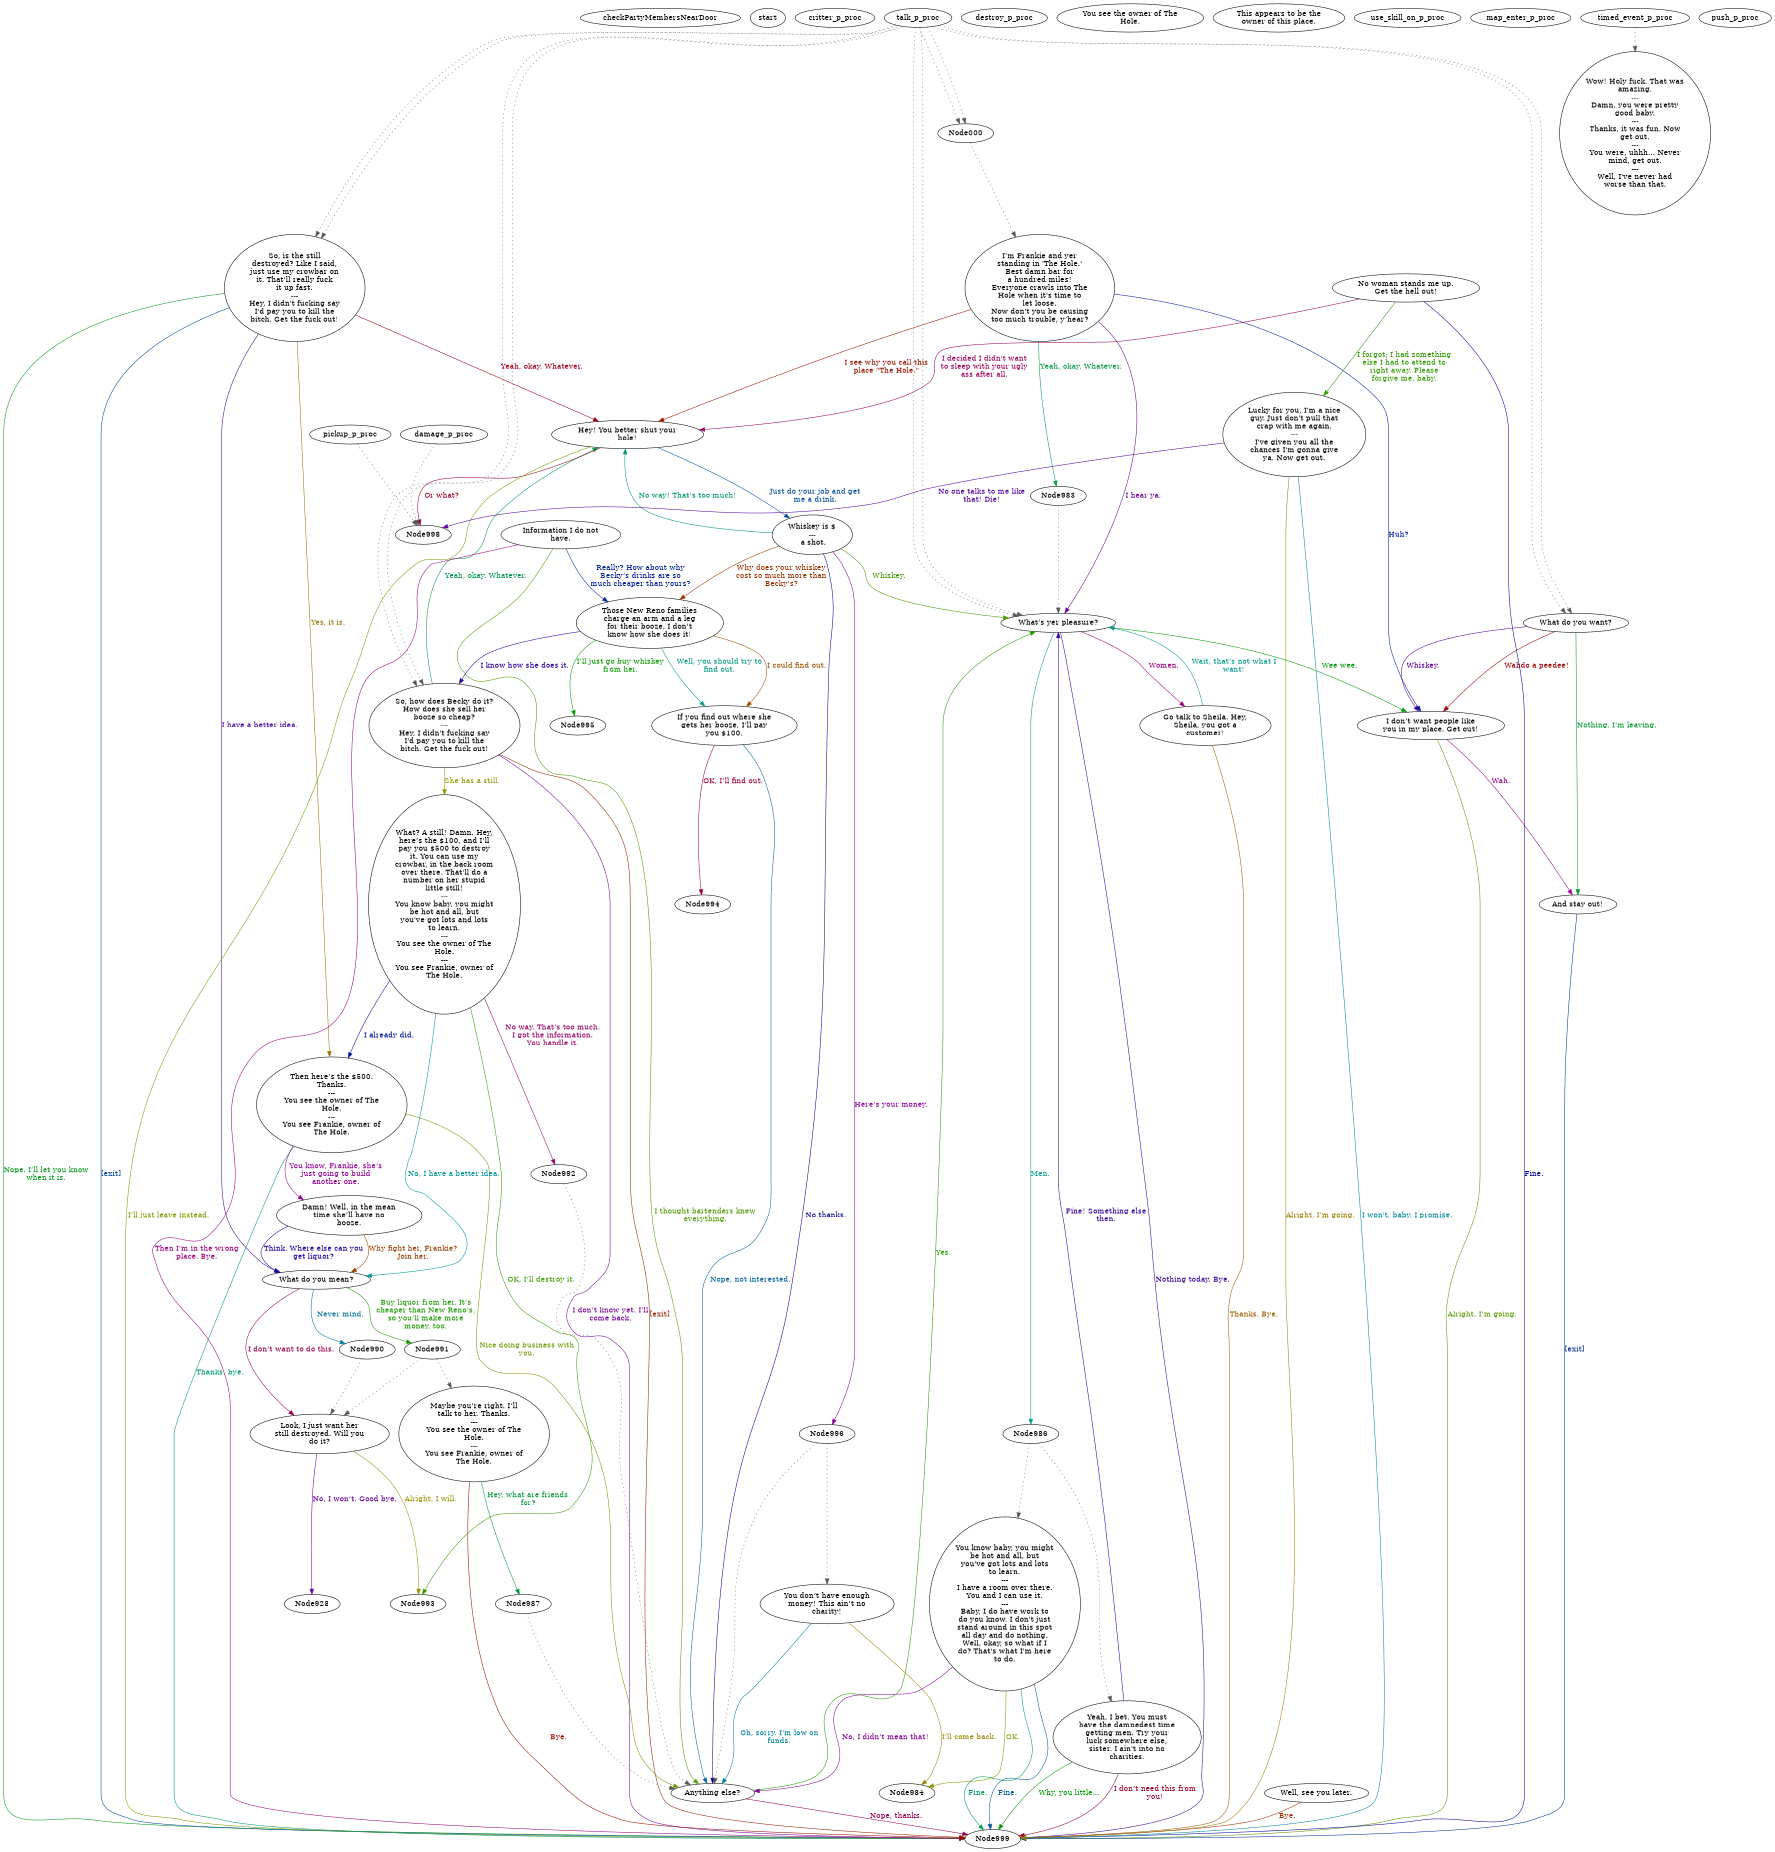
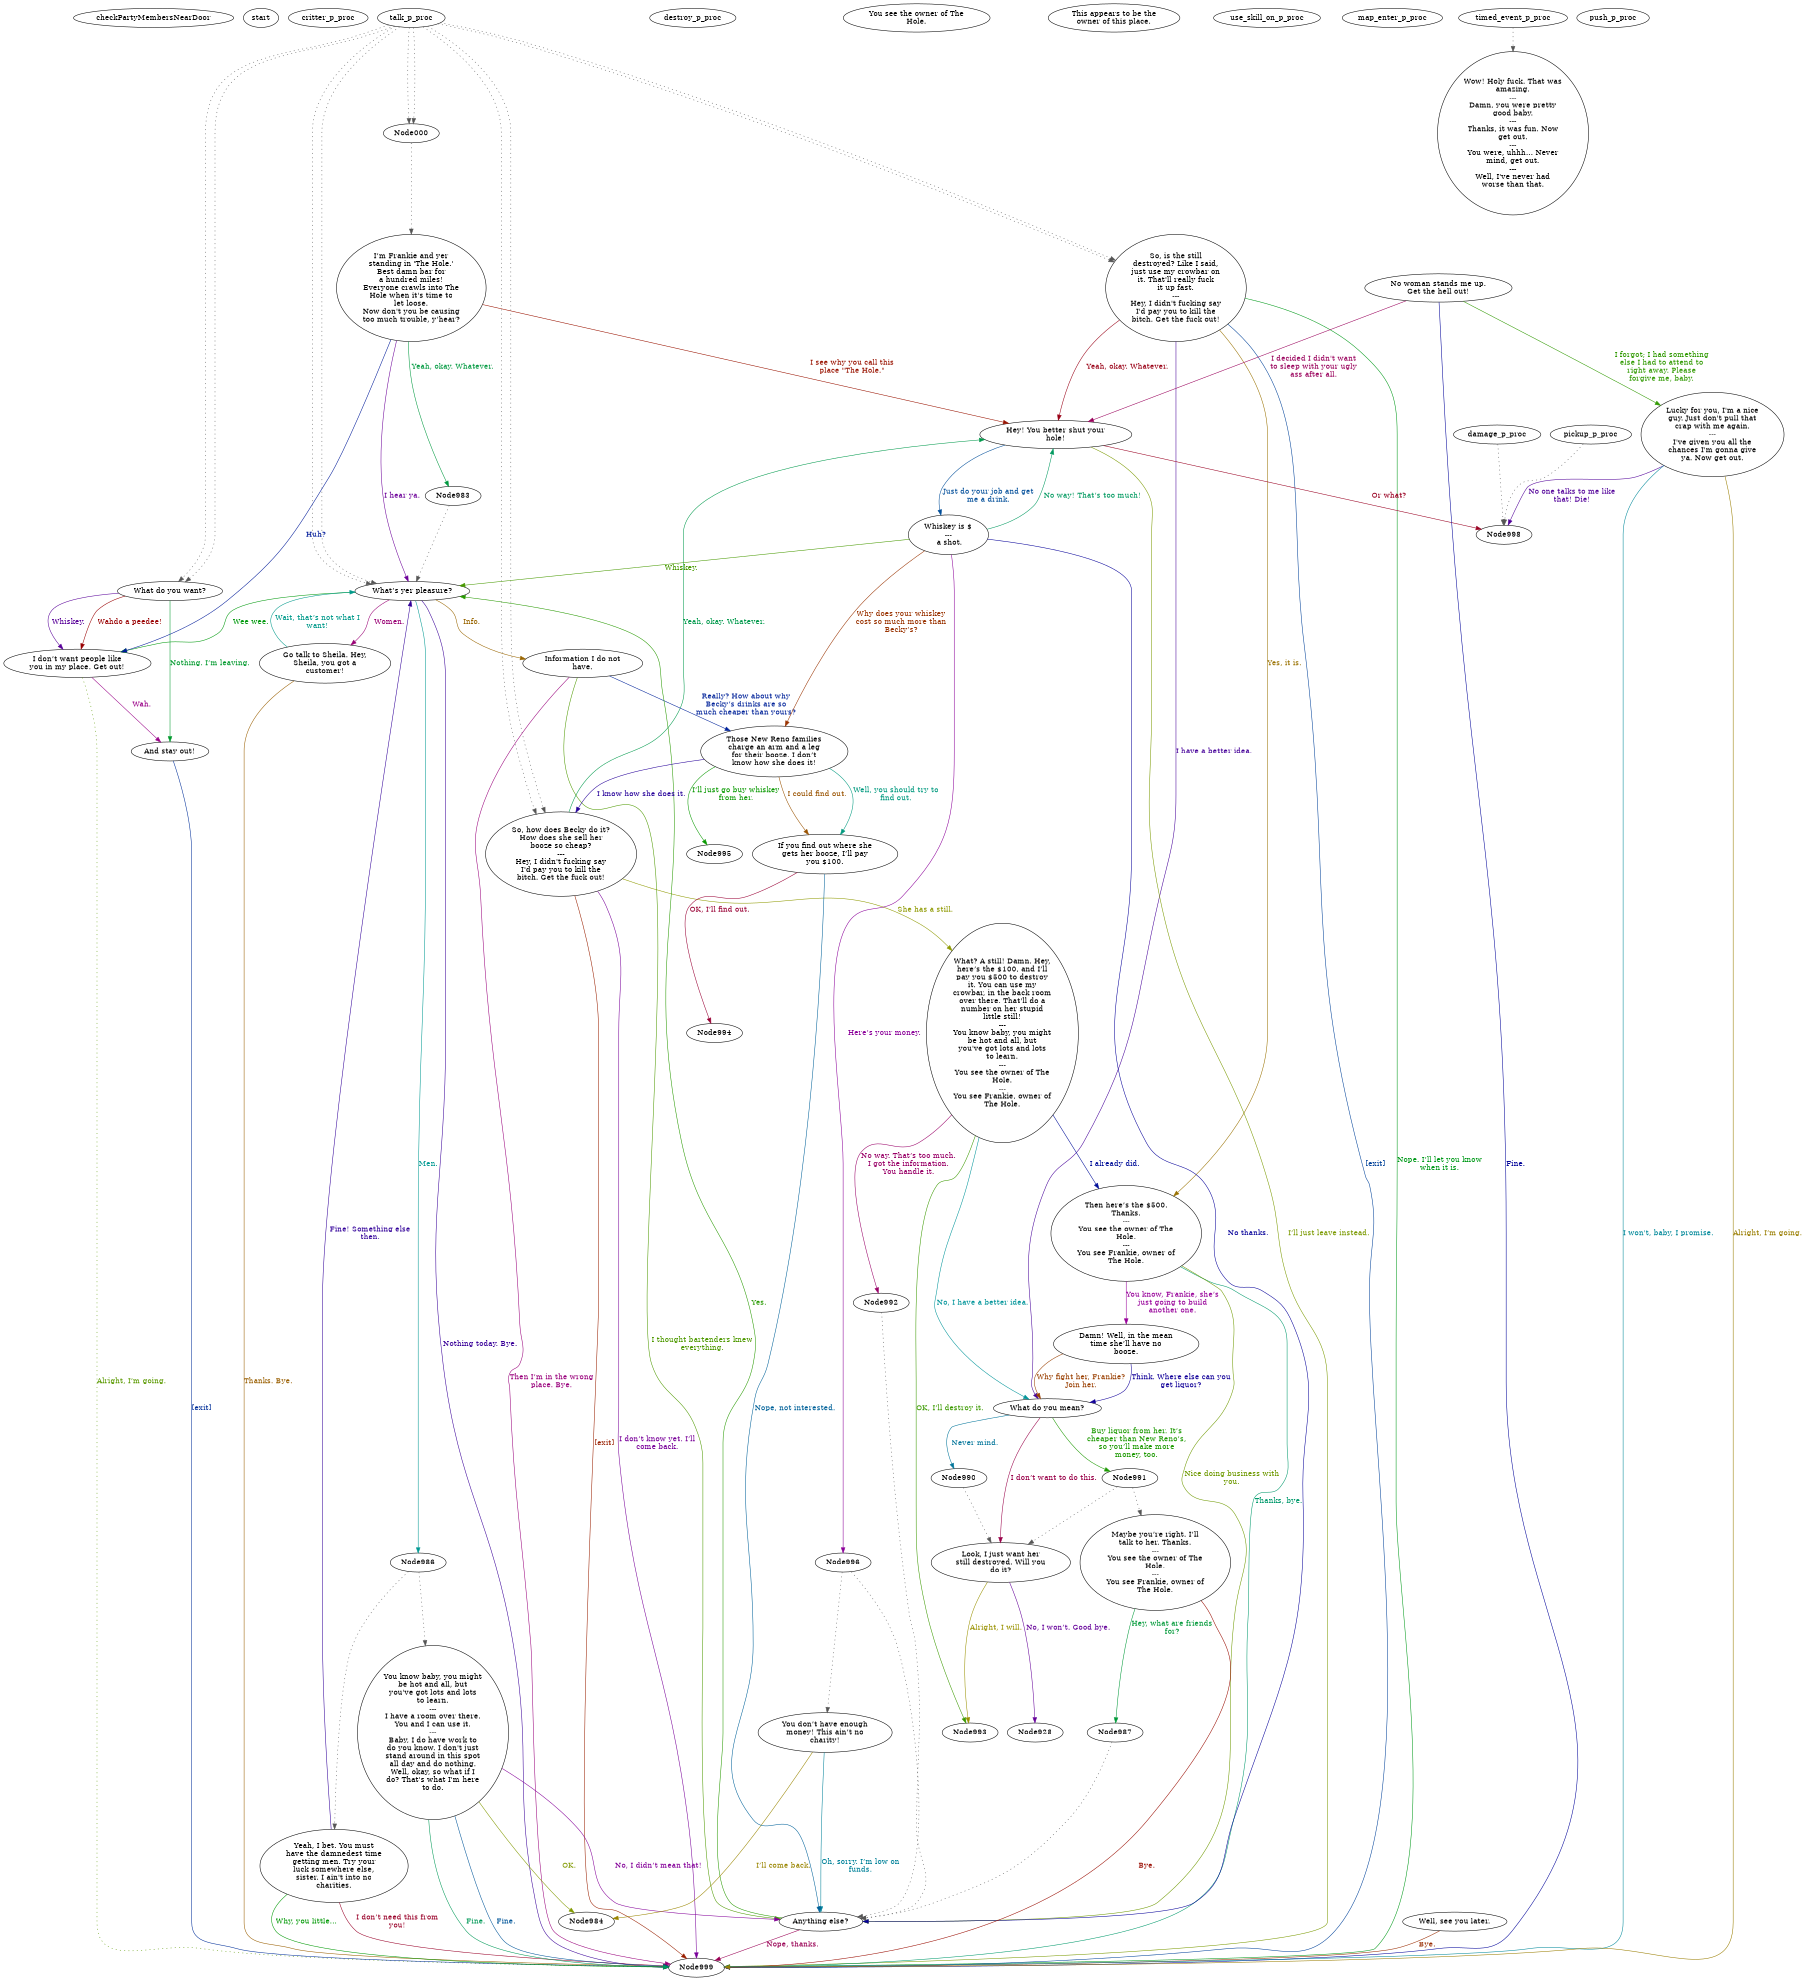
none -> (470, 639)
(1447, 1478) -> (97, 1591)
